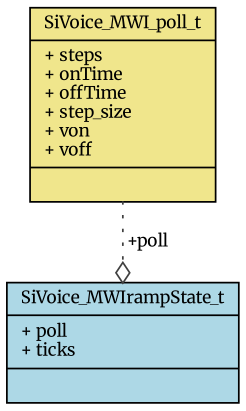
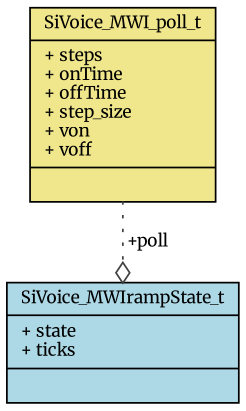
(45, 332) -> (49, 332)
